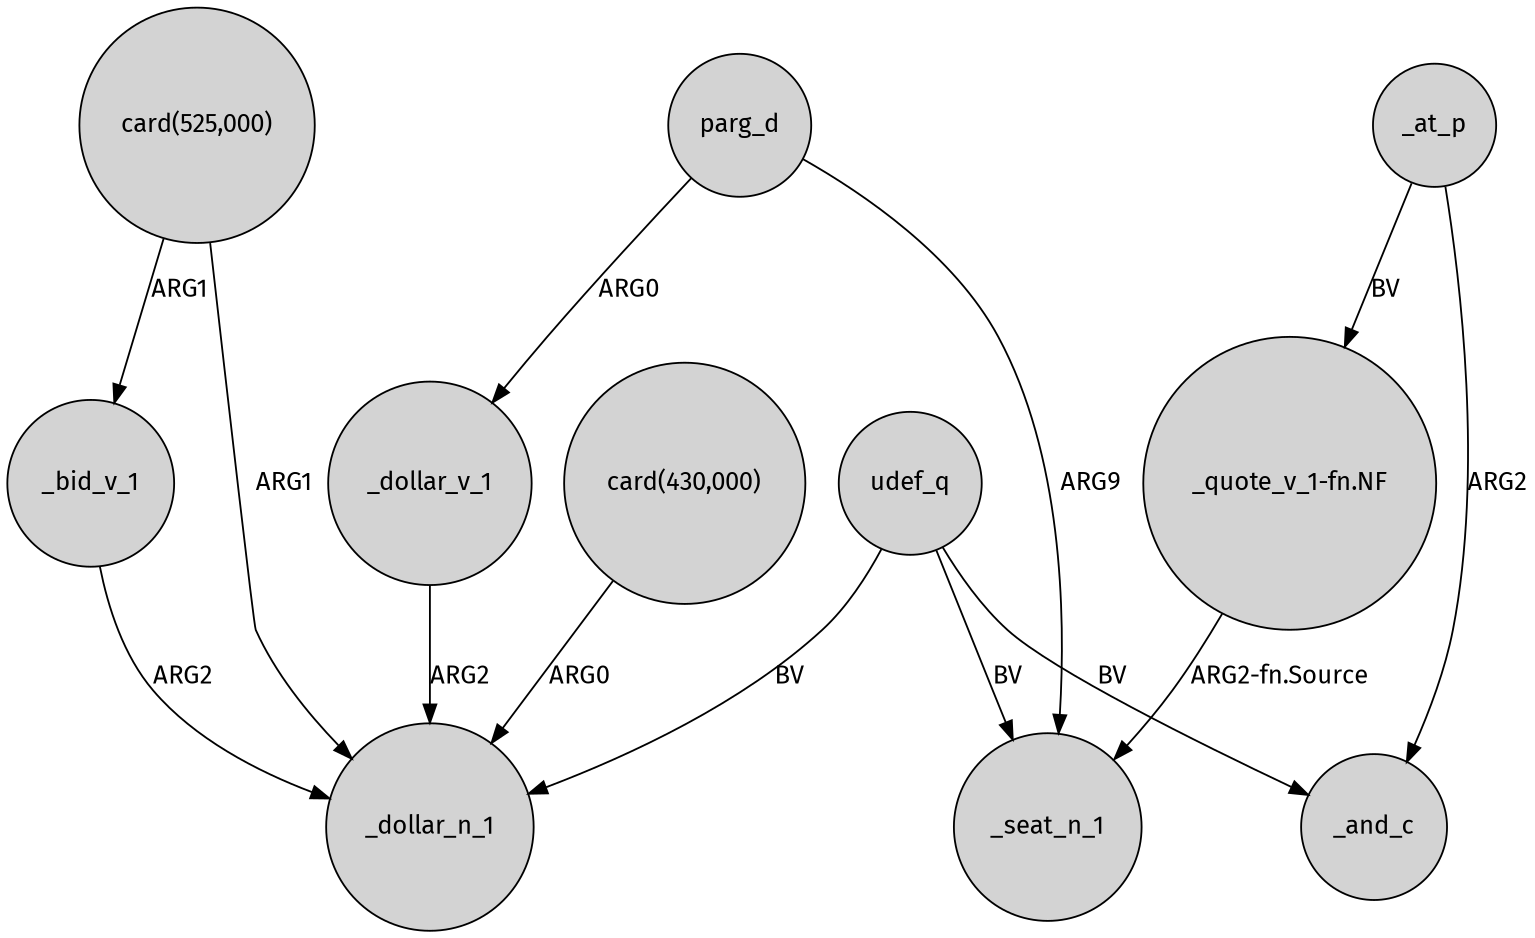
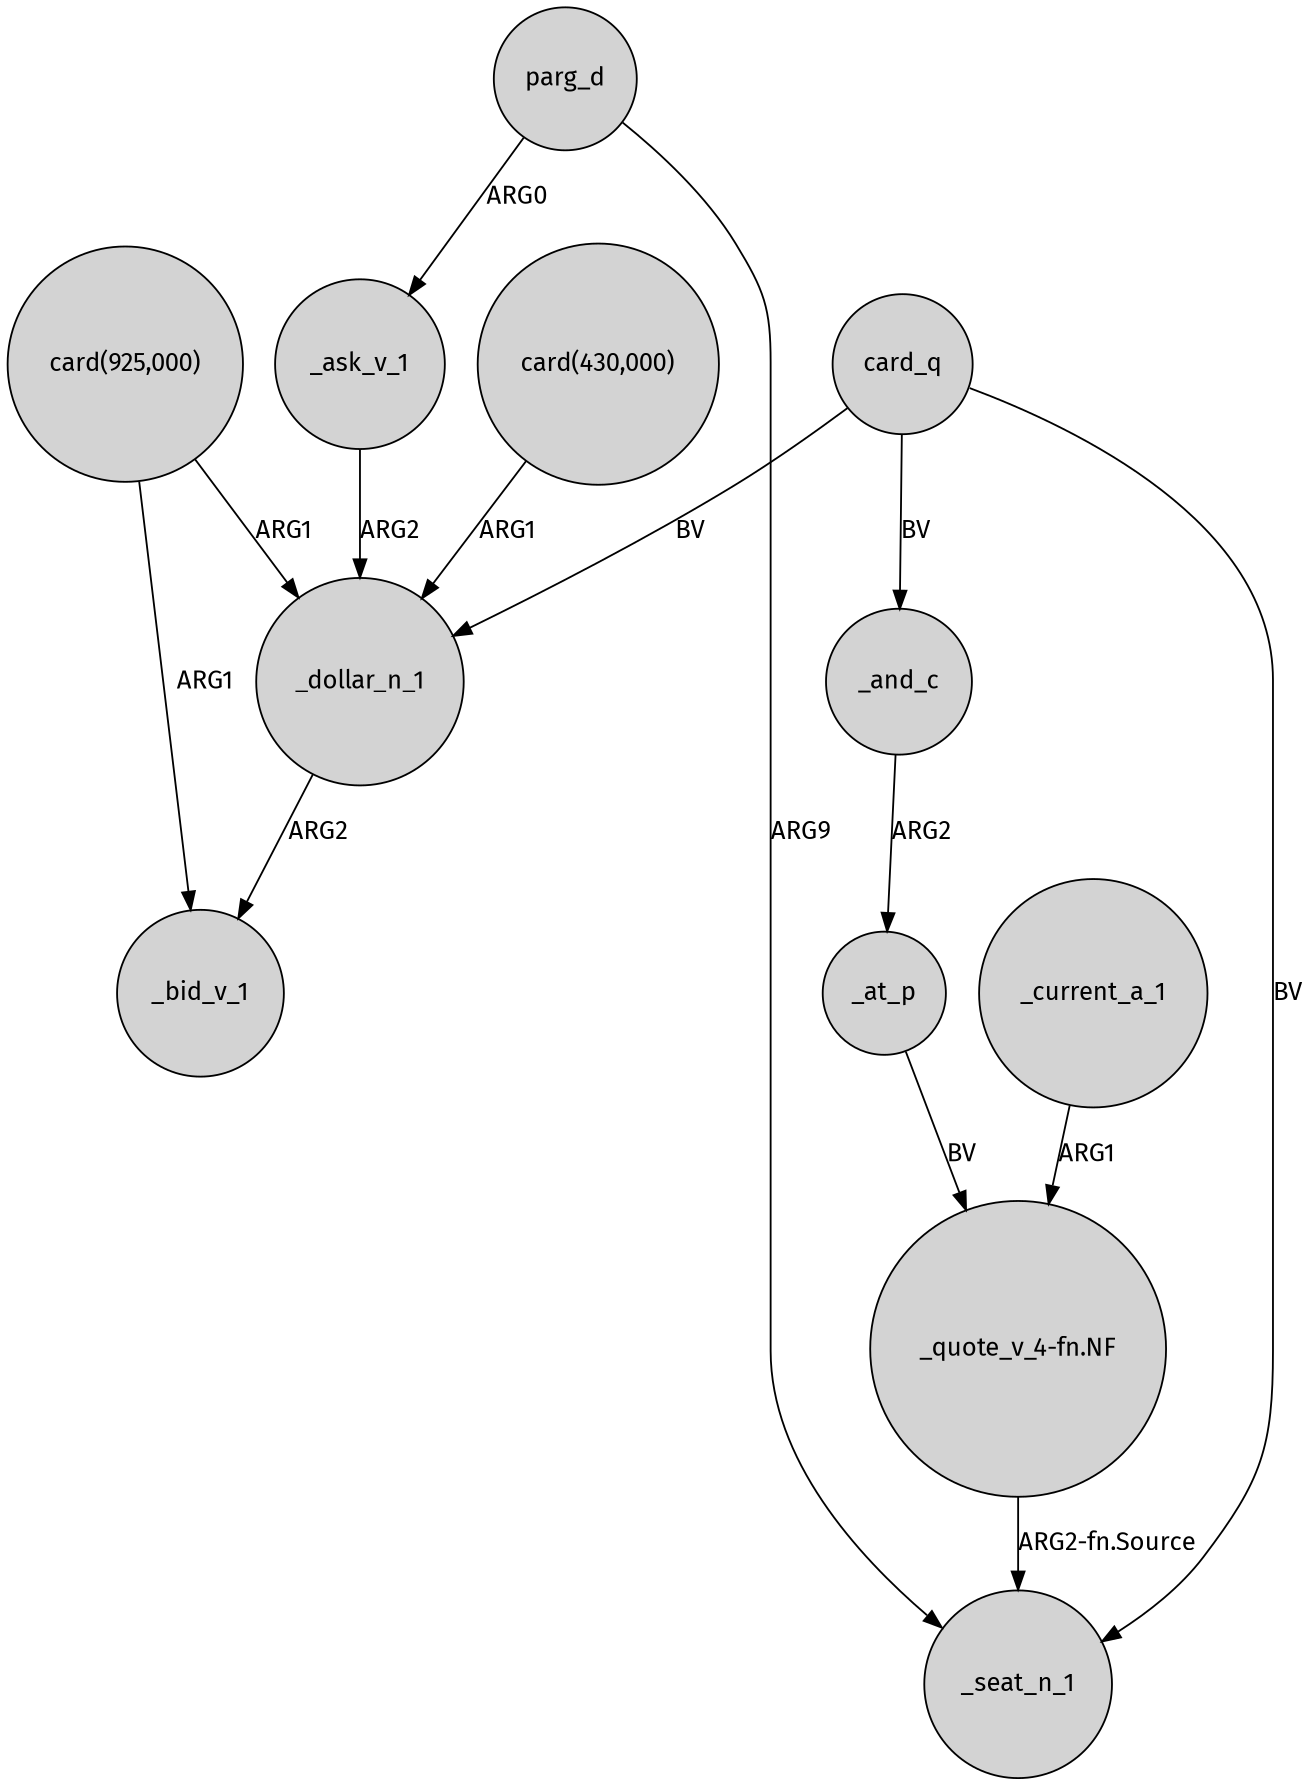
(197, 125) -> (125, 364)
(1468, 469) -> (892, 834)
(430, 483) -> (360, 364)
(910, 483) -> (903, 364)
(1290, 483) -> (1018, 1349)
(580, 677) -> (508, 531)
(172, 710) -> (280, 838)
none -> (1093, 993)
